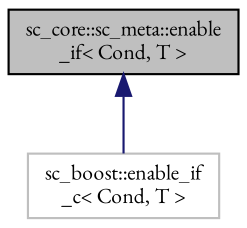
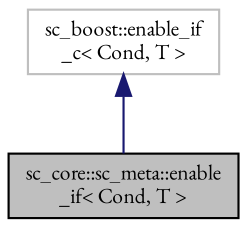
(124, 125) -> (124, 125)
